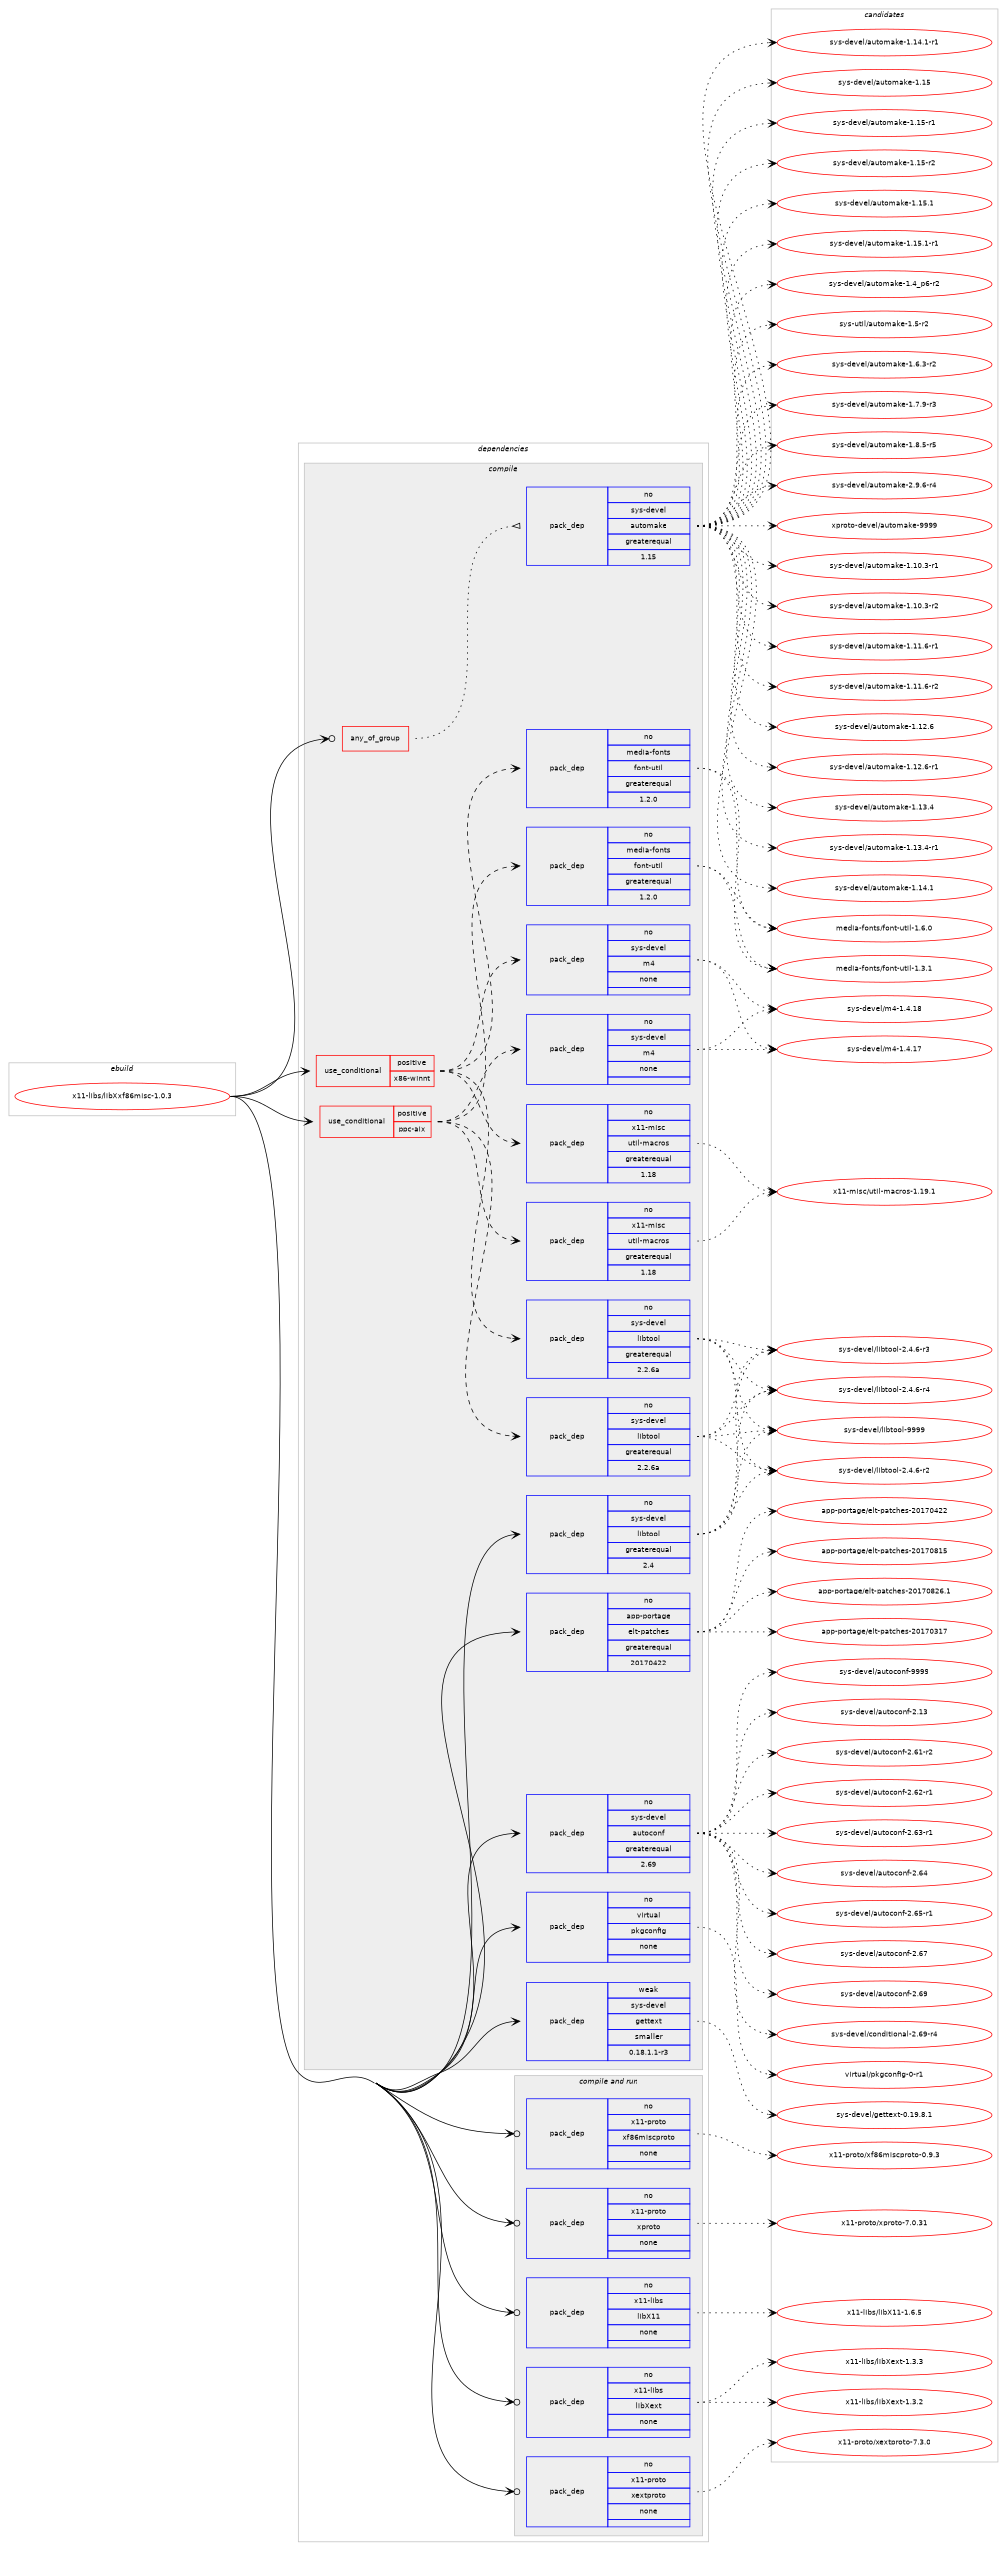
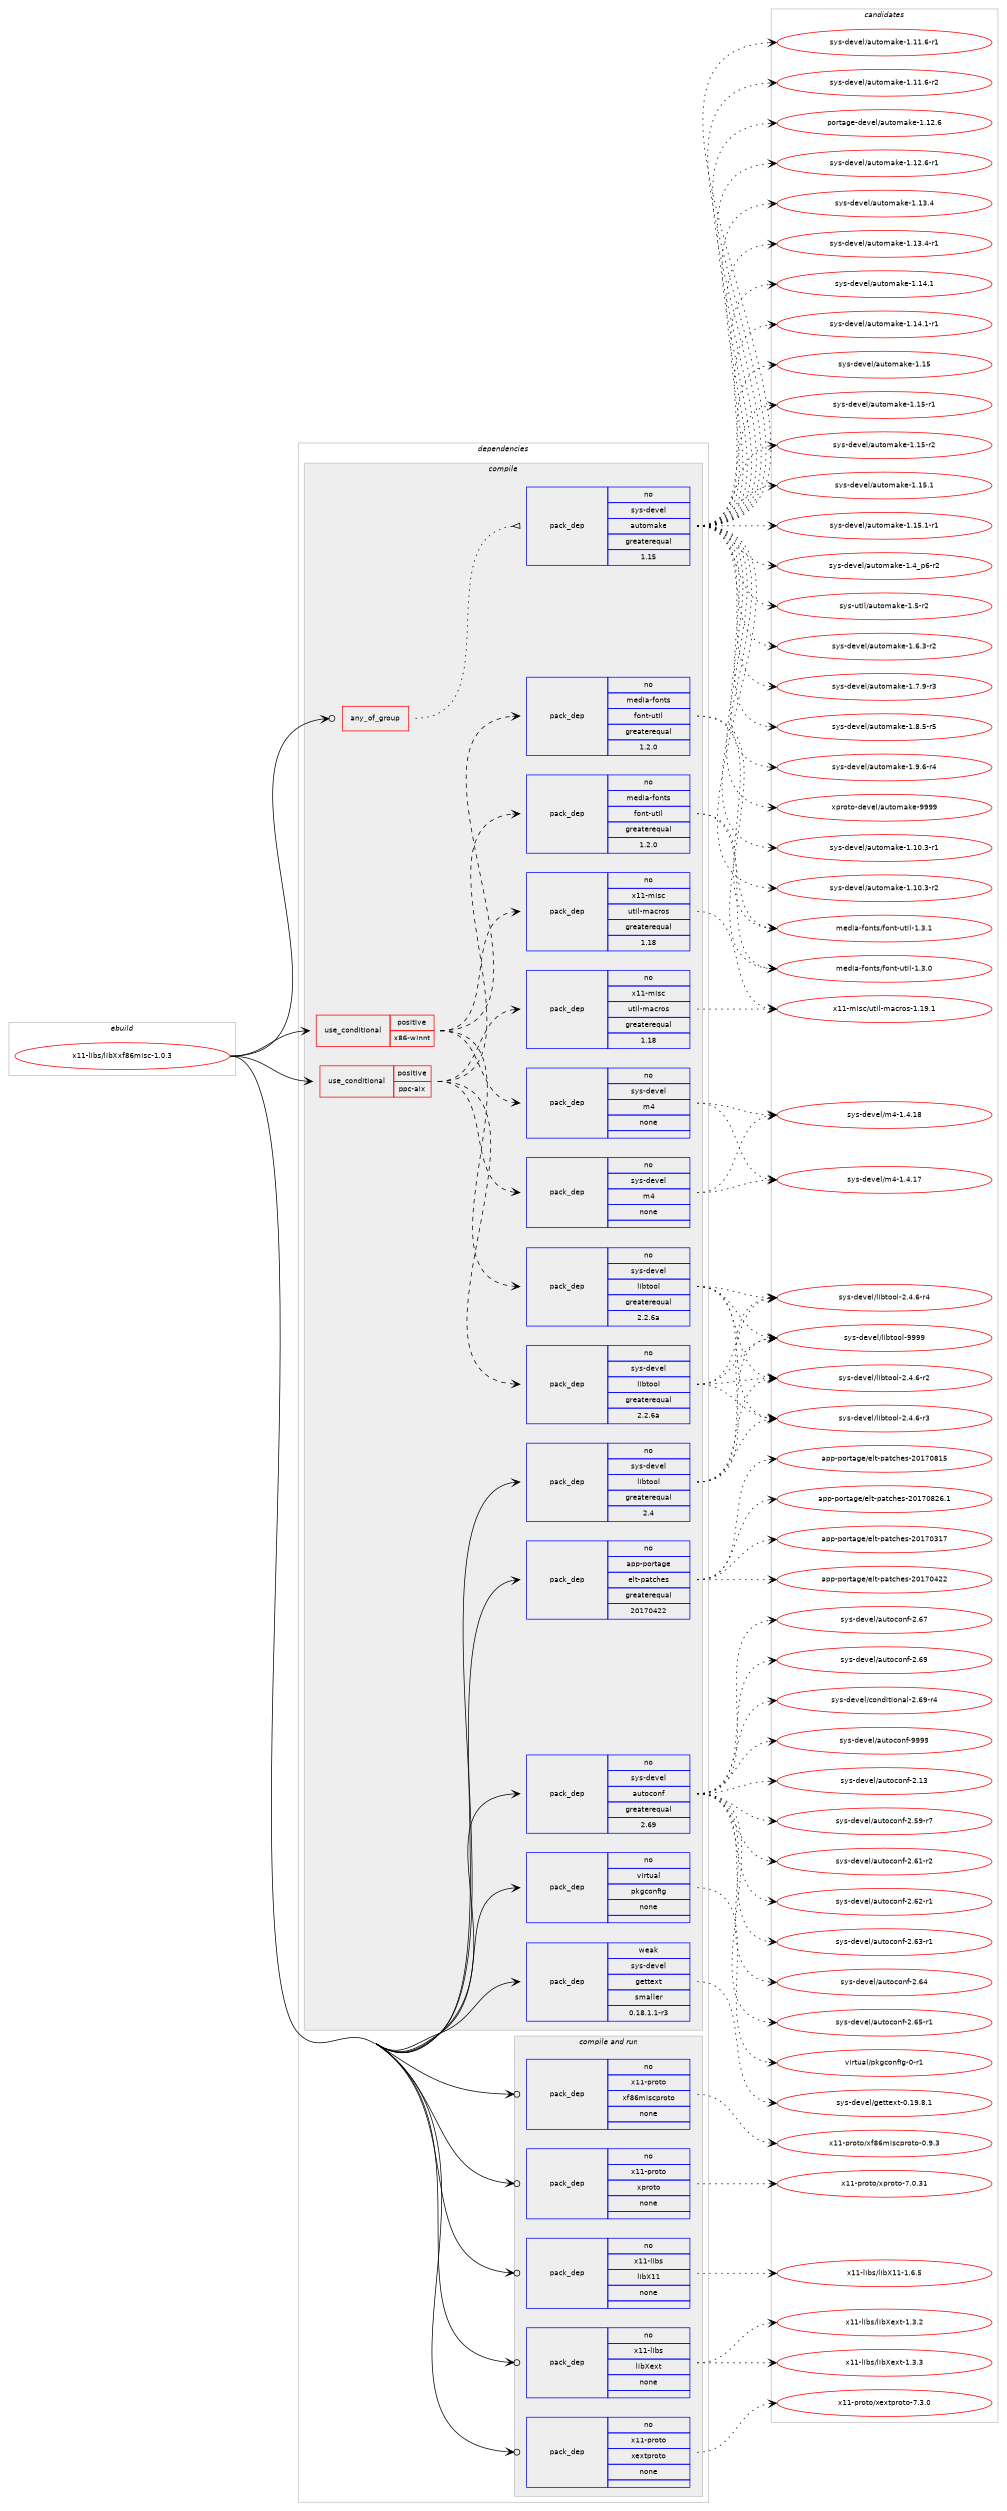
(885, 486) -> (885, 767)
(885, 727) -> (885, 123)
(885, 929) -> (885, 969)
none -> (885, 1821)
